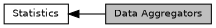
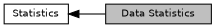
(159, 14) -> (159, 14)
